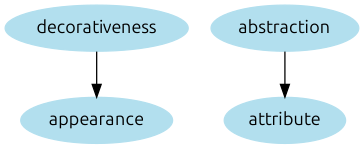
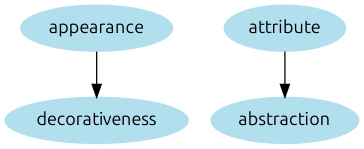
(97, 68) -> (97, 68)
(285, 68) -> (285, 68)
